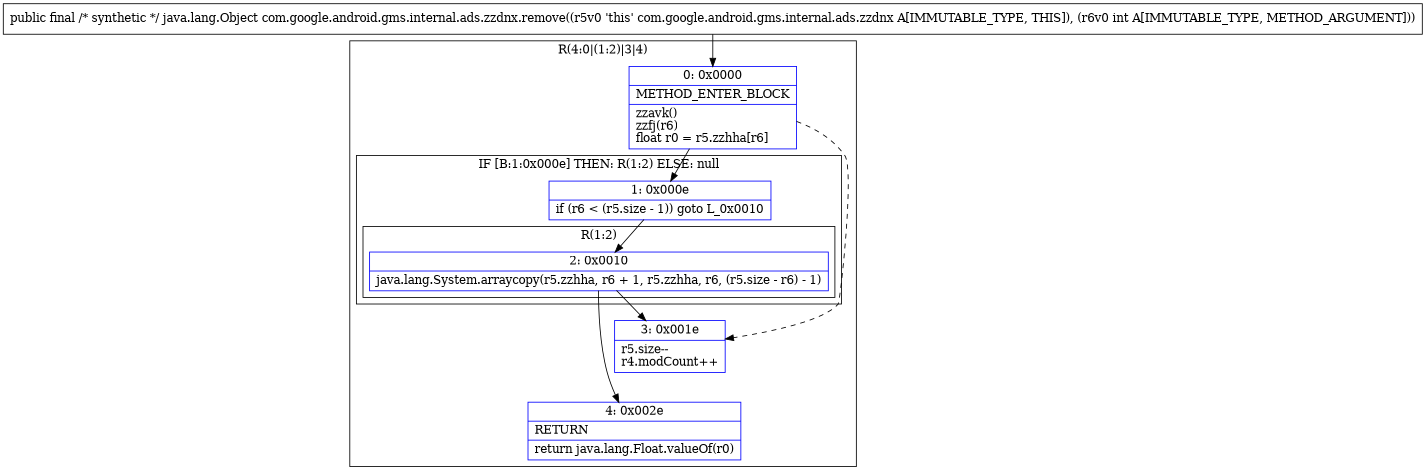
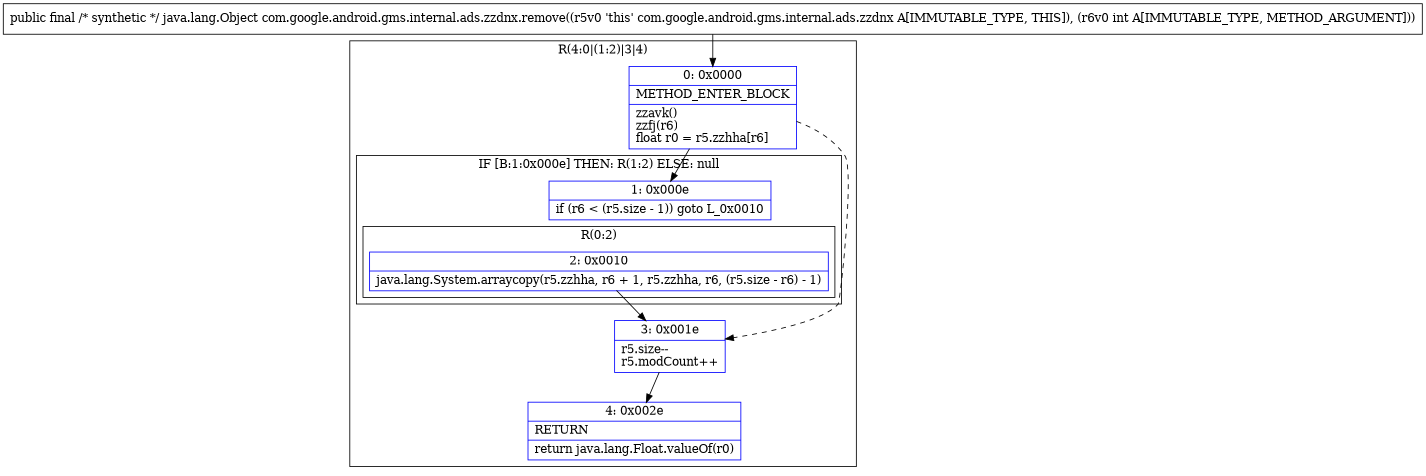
(632, 233) -> none
(599, 236) -> (599, 236)
(602, 344) -> (654, 383)
(670, 362) -> (670, 362)
